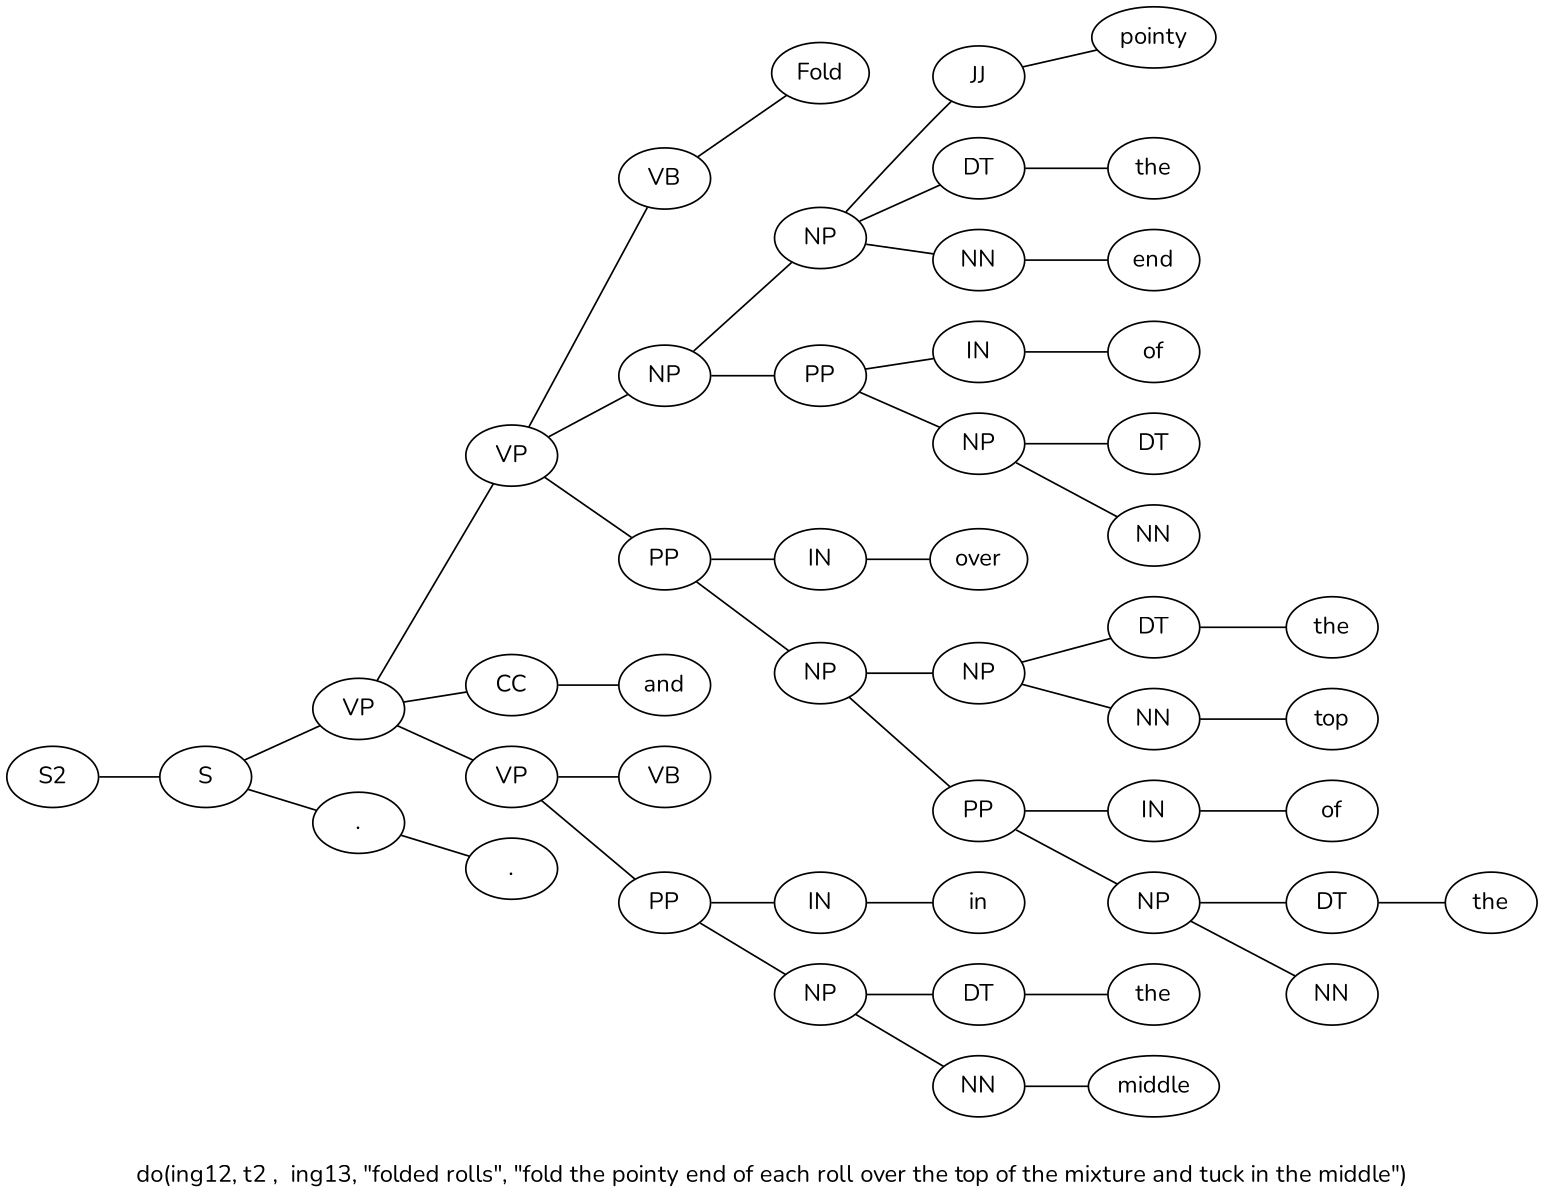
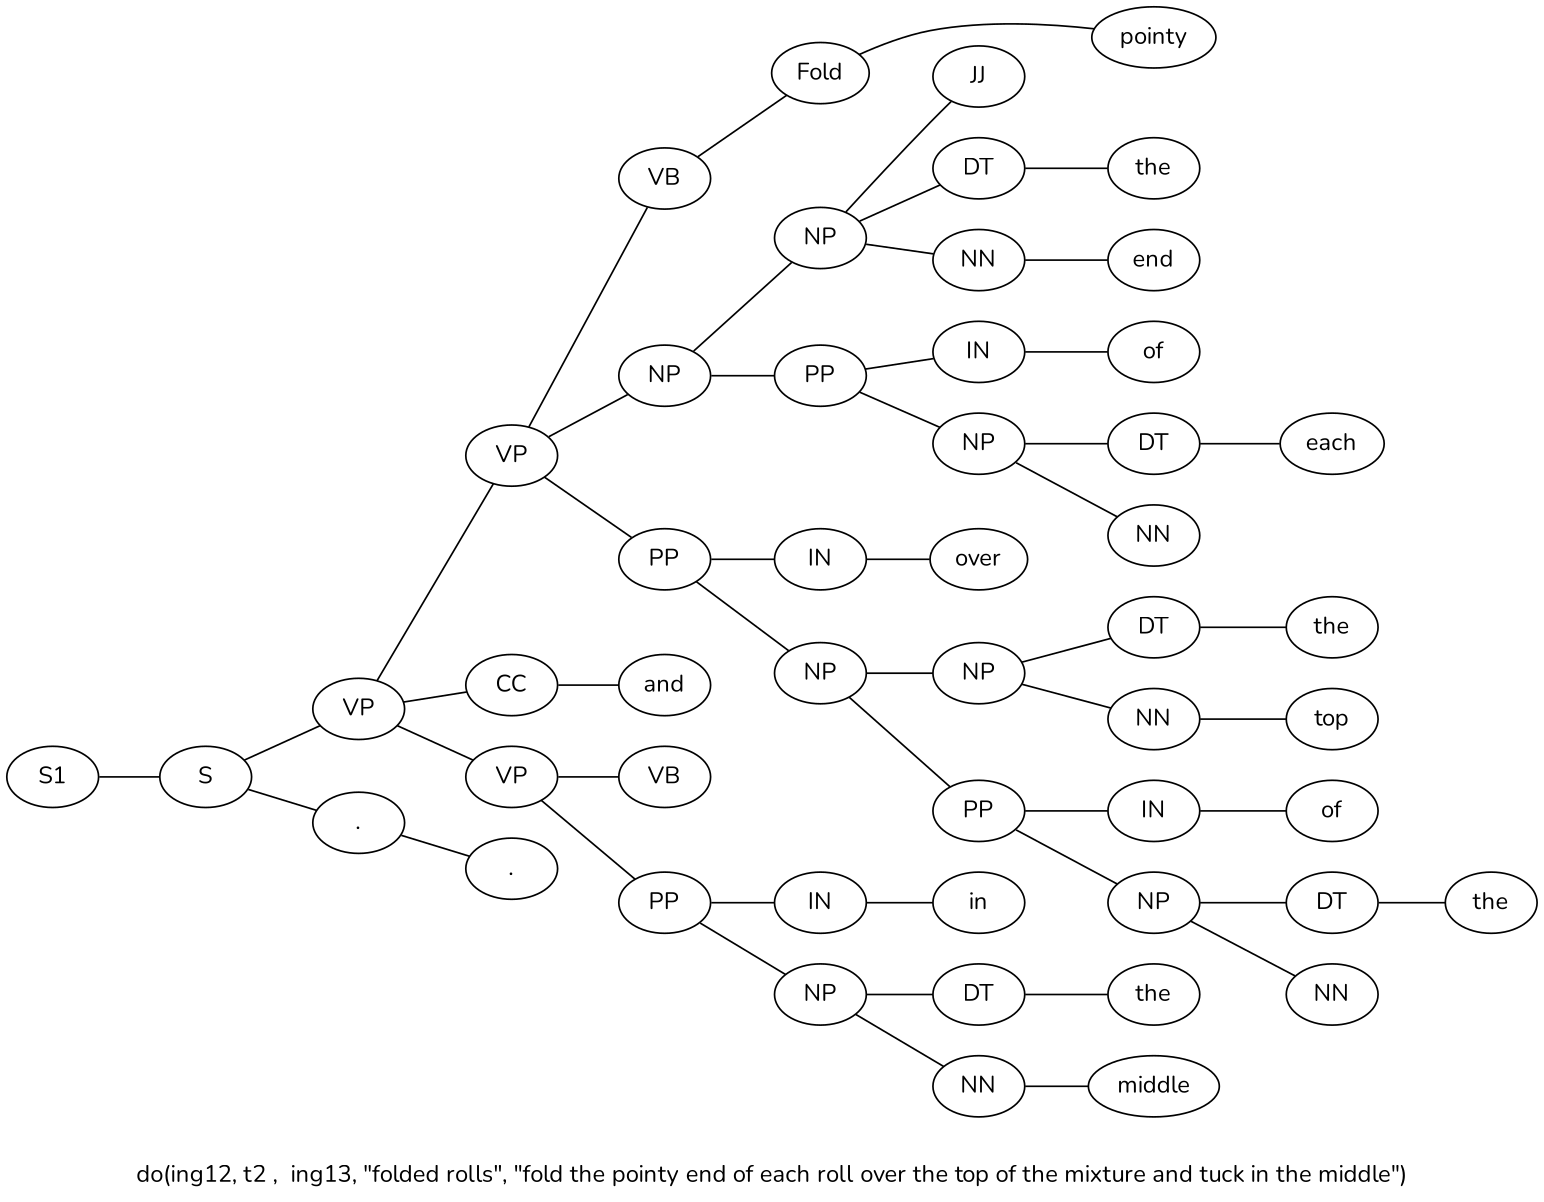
(1060, 58) -> (975, 25)
none -> (1332, 444)
(53, 777) -> (53, 777)
